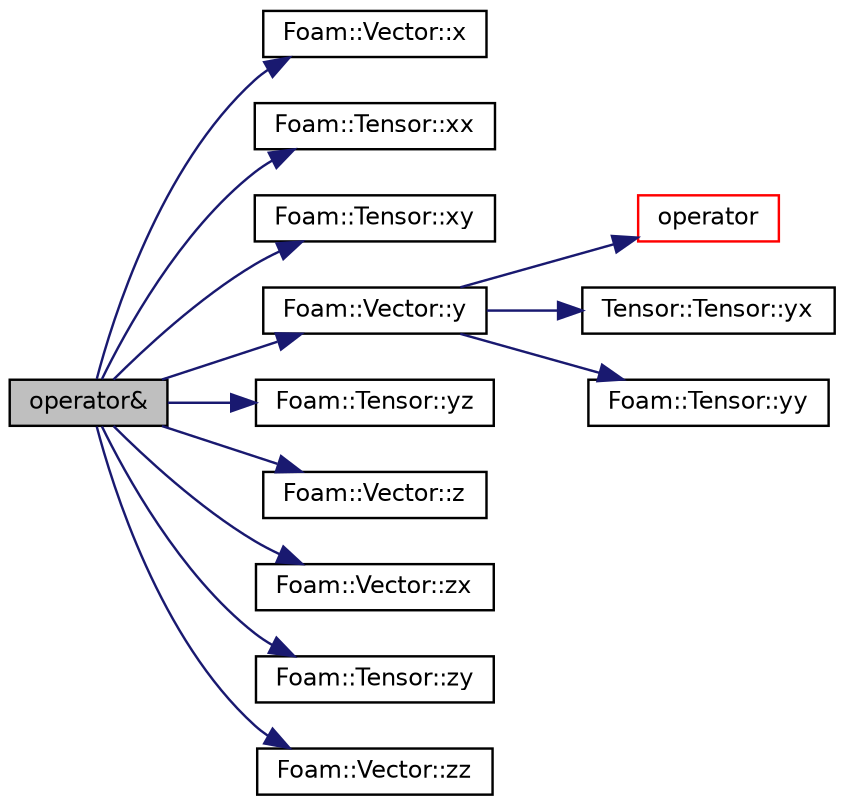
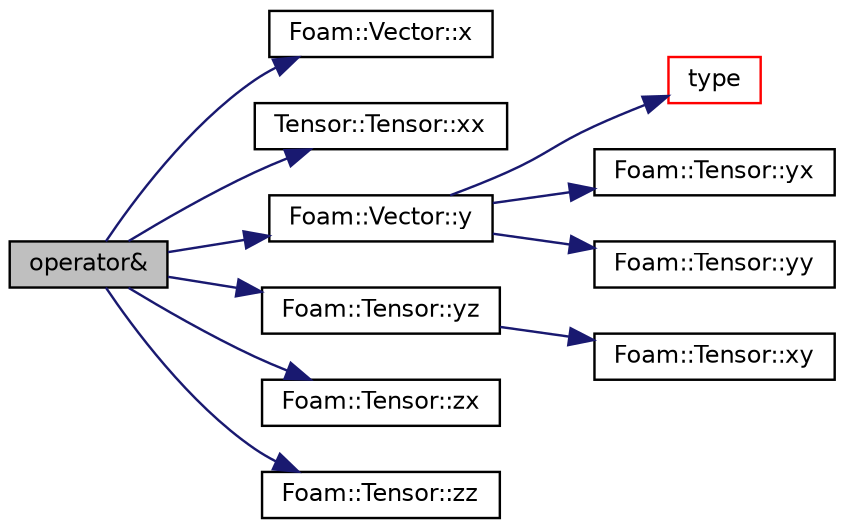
(375, 126) -> (381, 126)
(709, 218) -> (715, 80)
(192, 309) -> (535, 332)
(709, 311) -> (715, 172)
(375, 495) -> none
(375, 587) -> (381, 403)
(375, 679) -> none
(375, 772) -> (381, 495)
